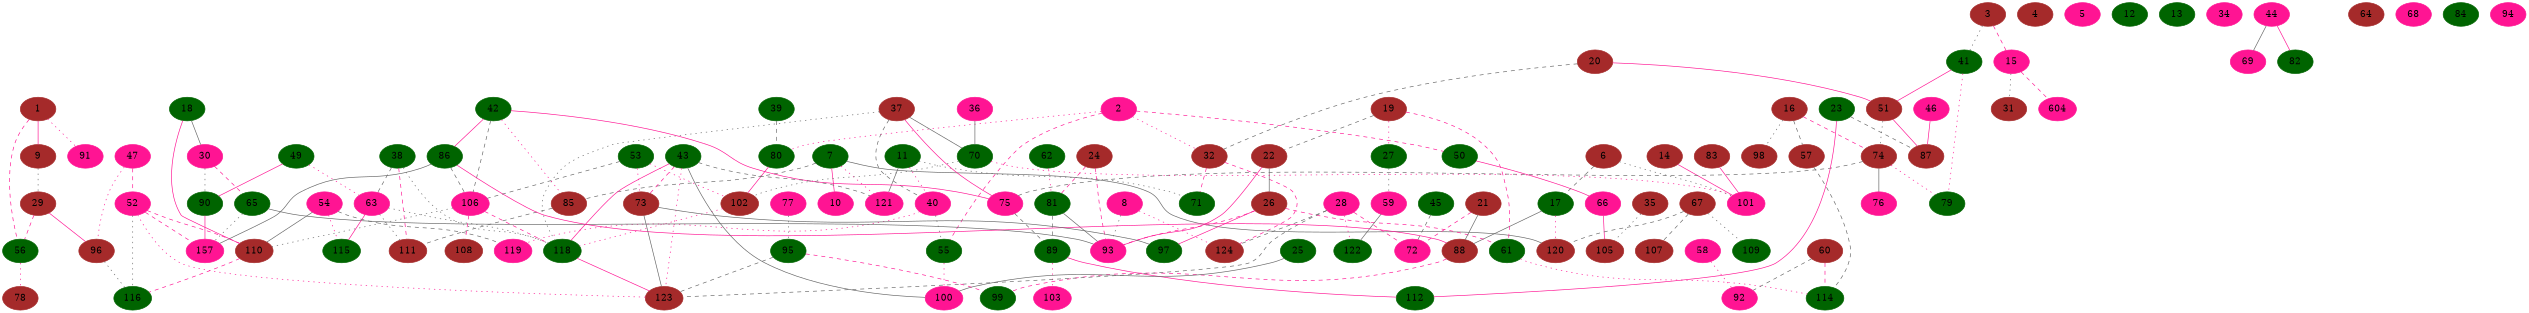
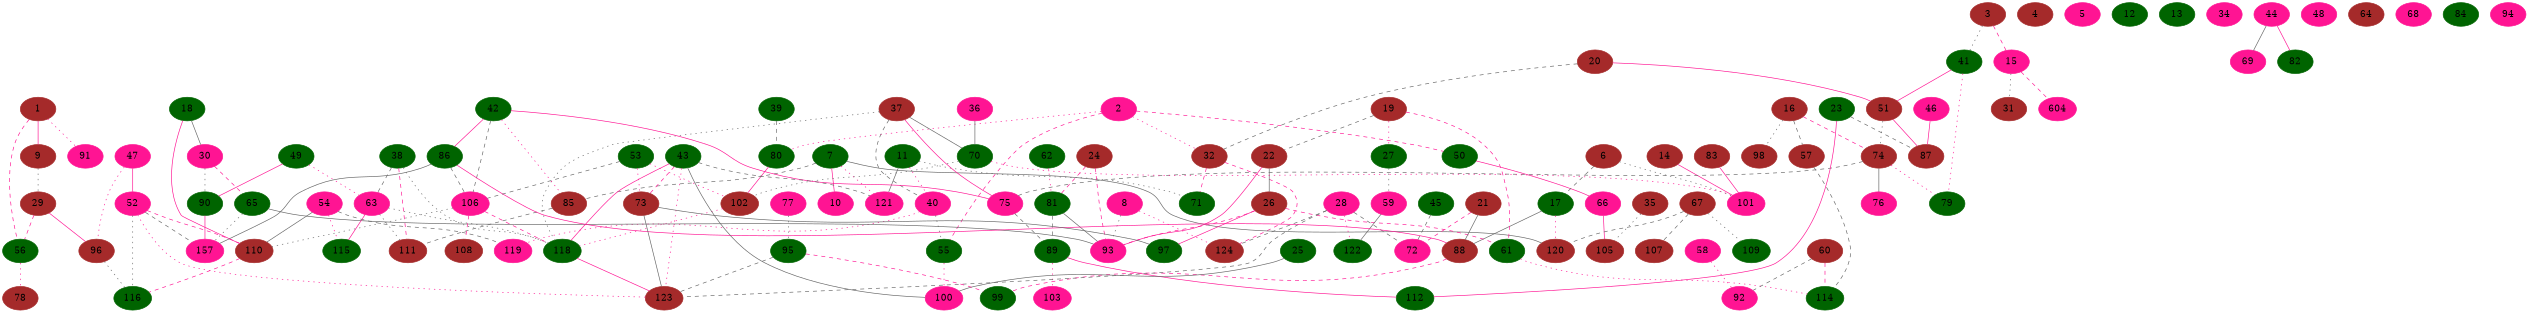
none -> (2319, 14)
(133, 180) -> (133, 180)
(169, 227) -> (169, 227)
(1377, 227) -> (1377, 227)
